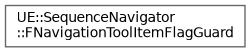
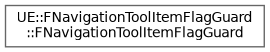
(125, 26) -> (135, 26)
